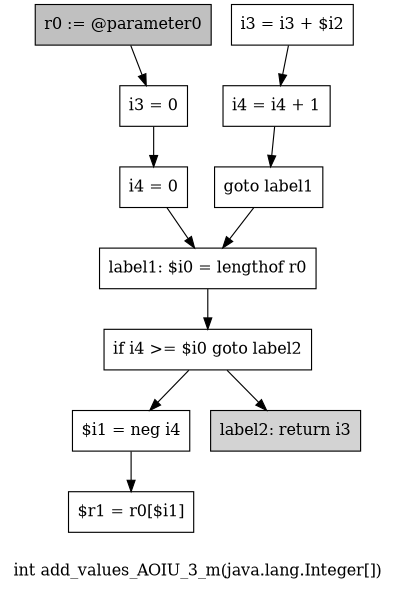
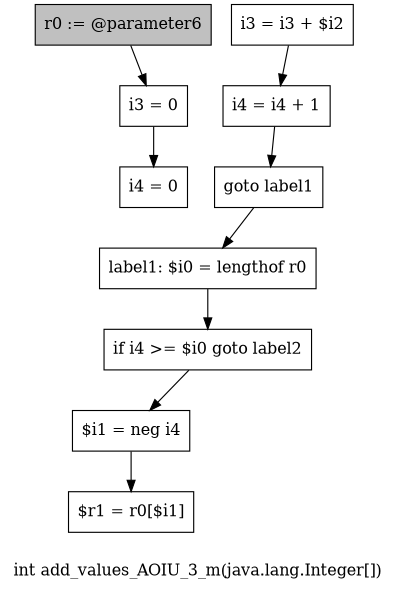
(123, 25) -> (123, 25)
(178, 223) -> none
(286, 431) -> none
